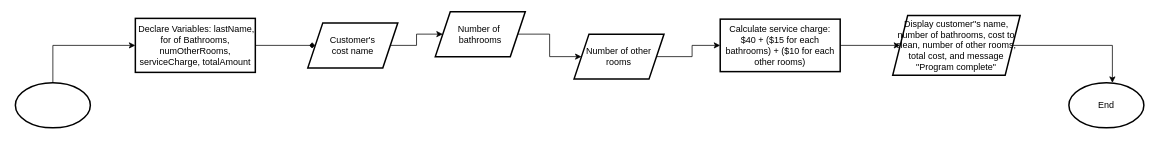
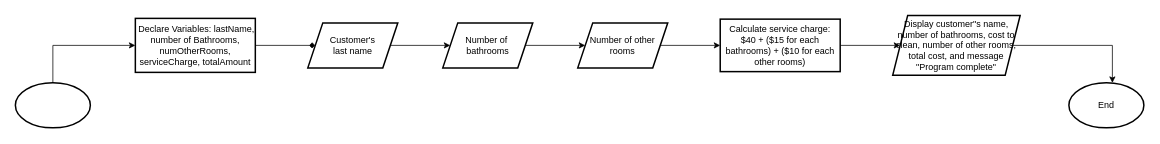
(480, 34) -> (488, 45)
(195, 45) -> (195, 45)
(353, 45) -> (353, 45)
(619, 57) -> (623, 45)
